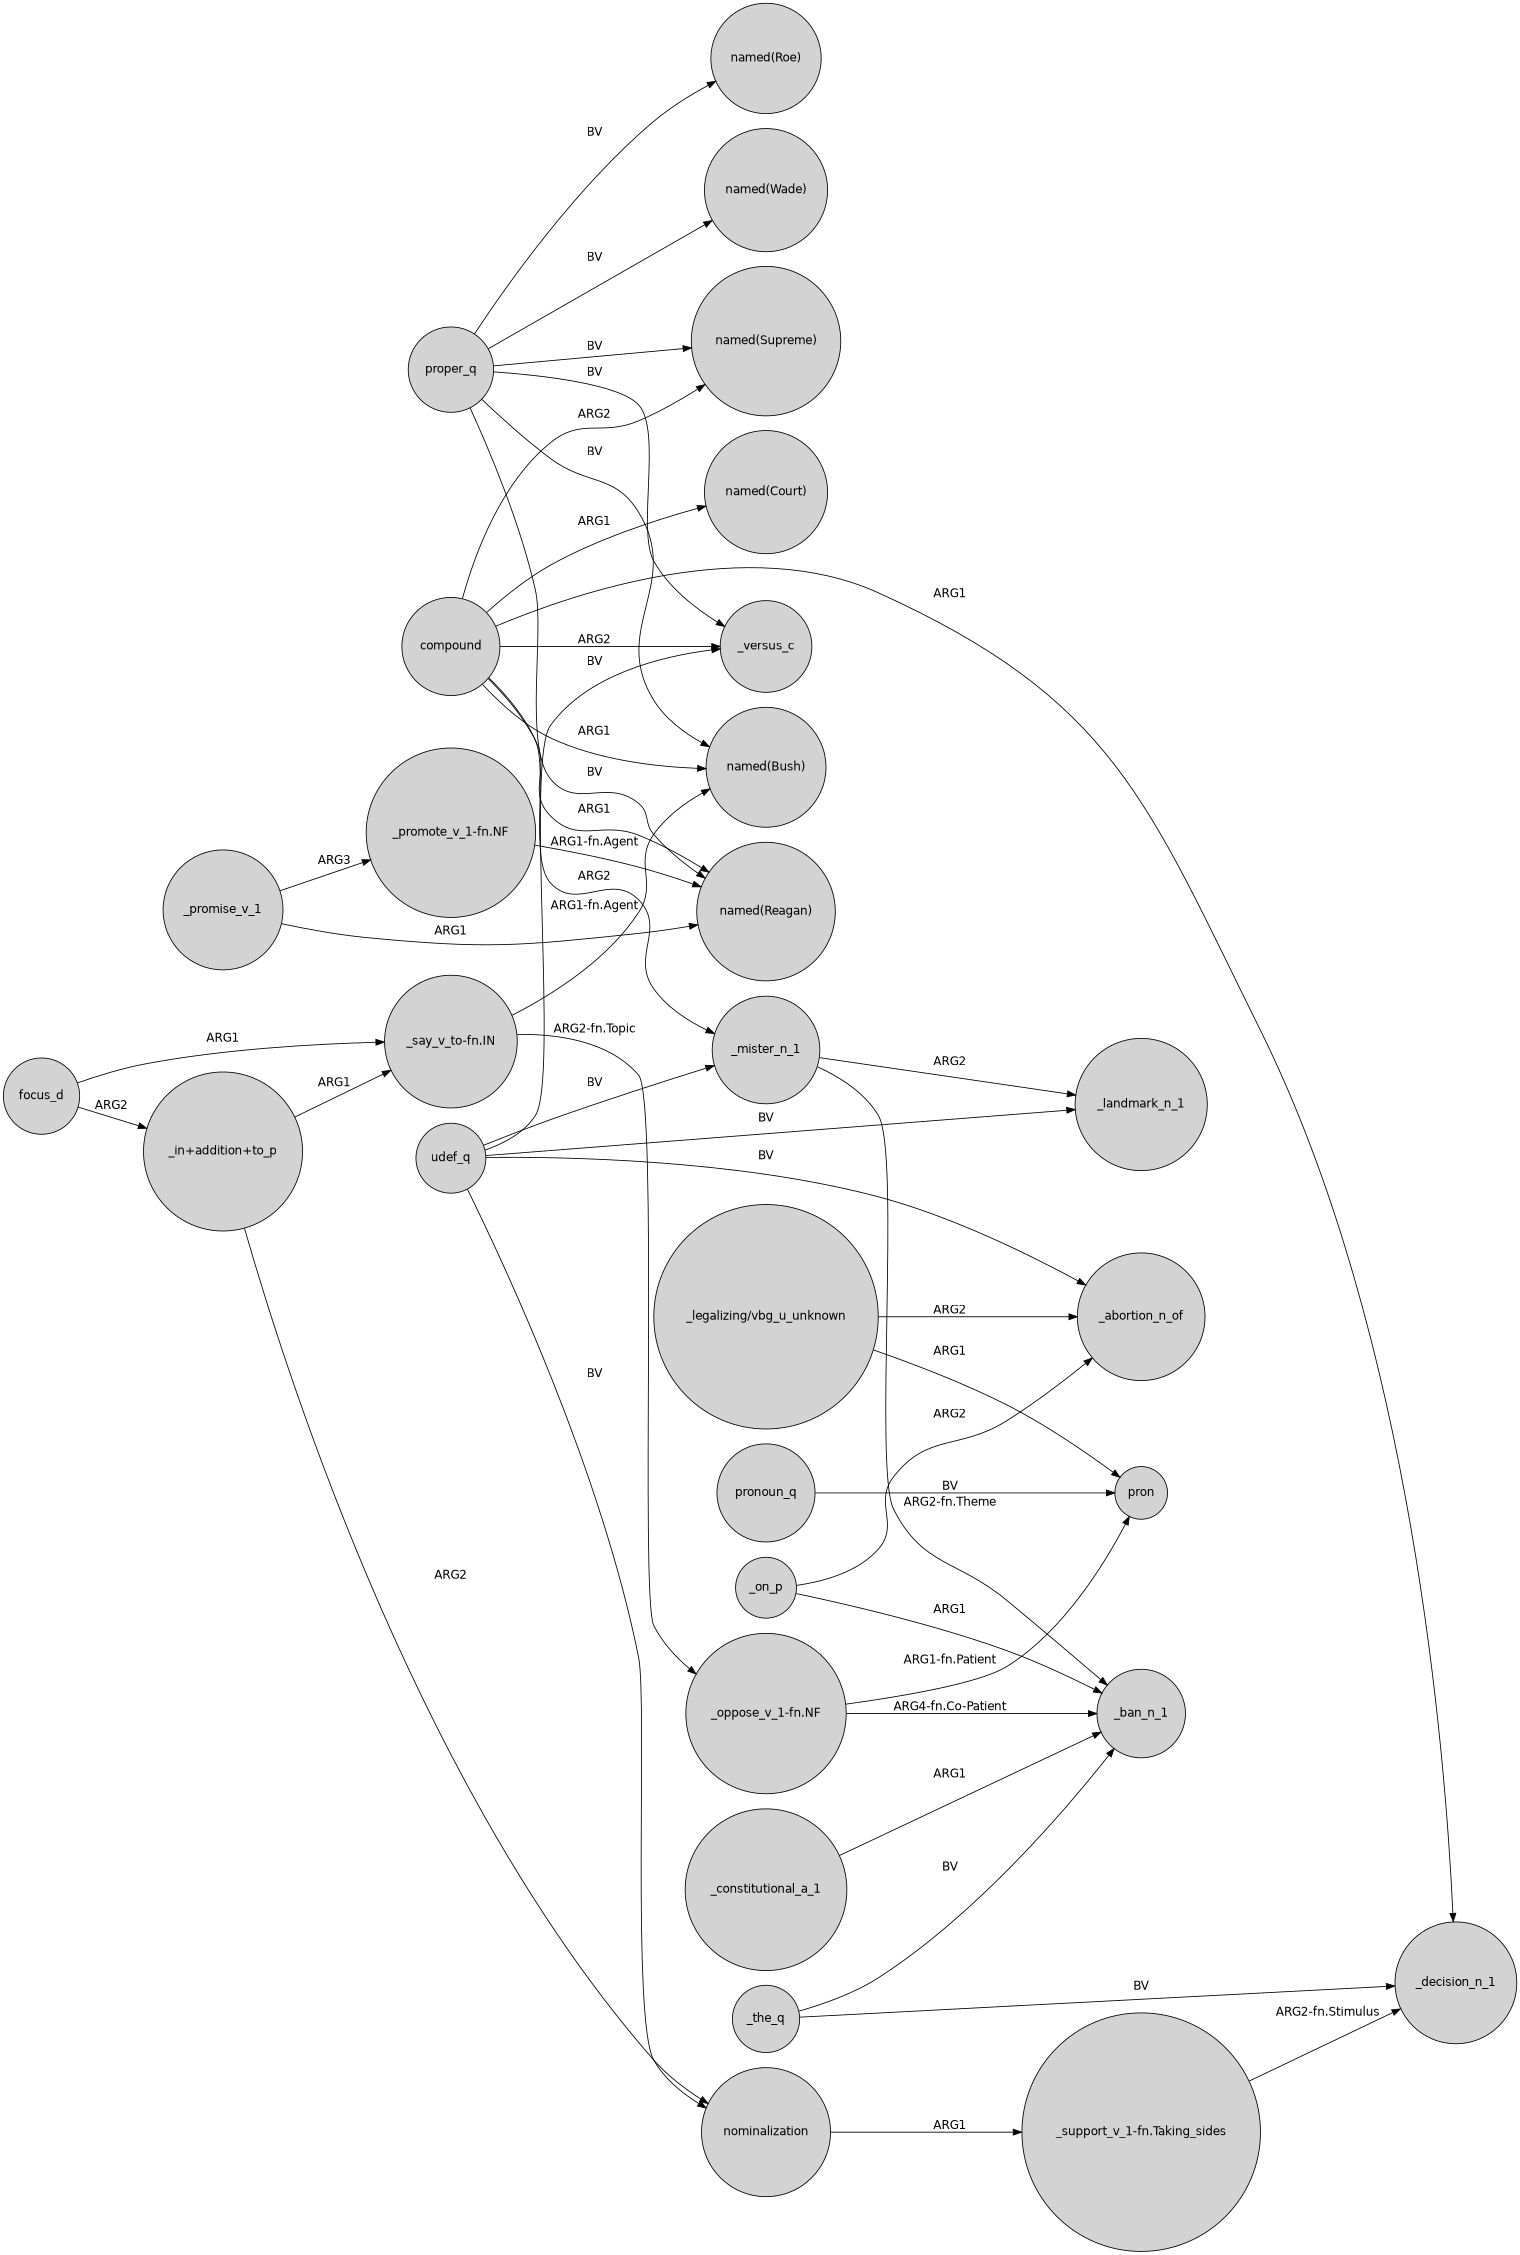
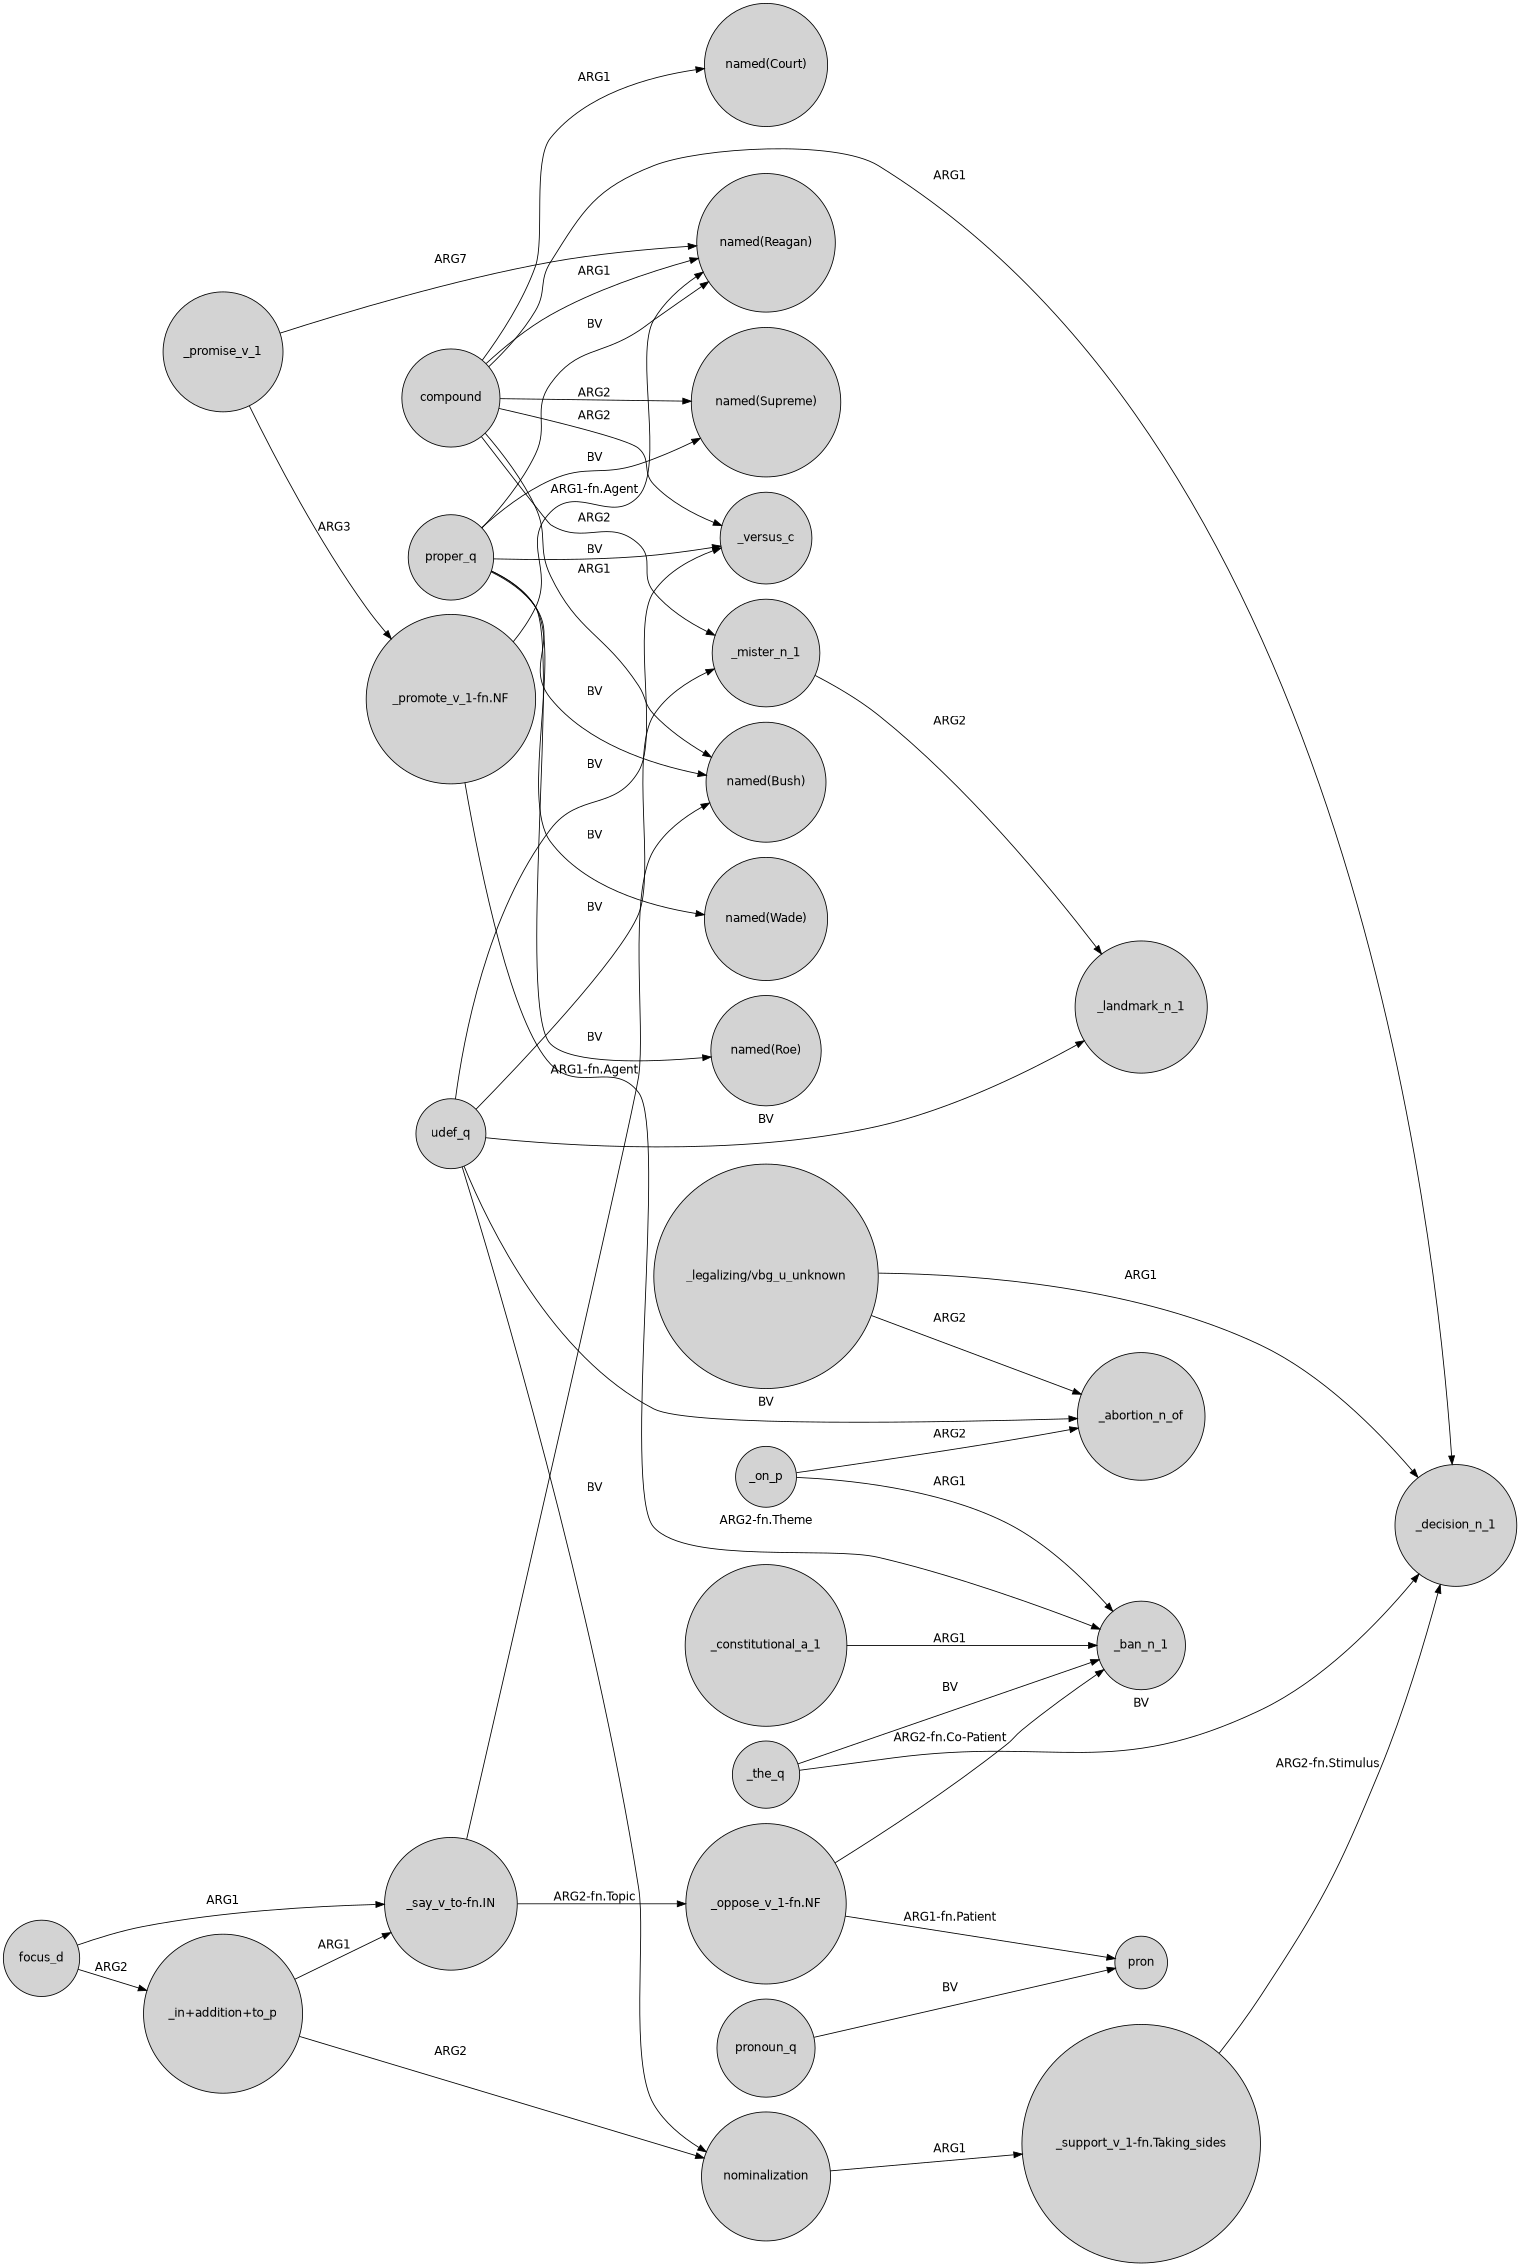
(451, 931) -> (451, 260)
(999, 1401) -> (1170, 1312)
(886, 1408) -> (644, 1341)
(950, 1707) -> (950, 1738)
